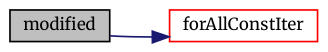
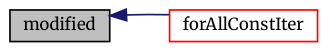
(131, 37) -> (148, 15)
